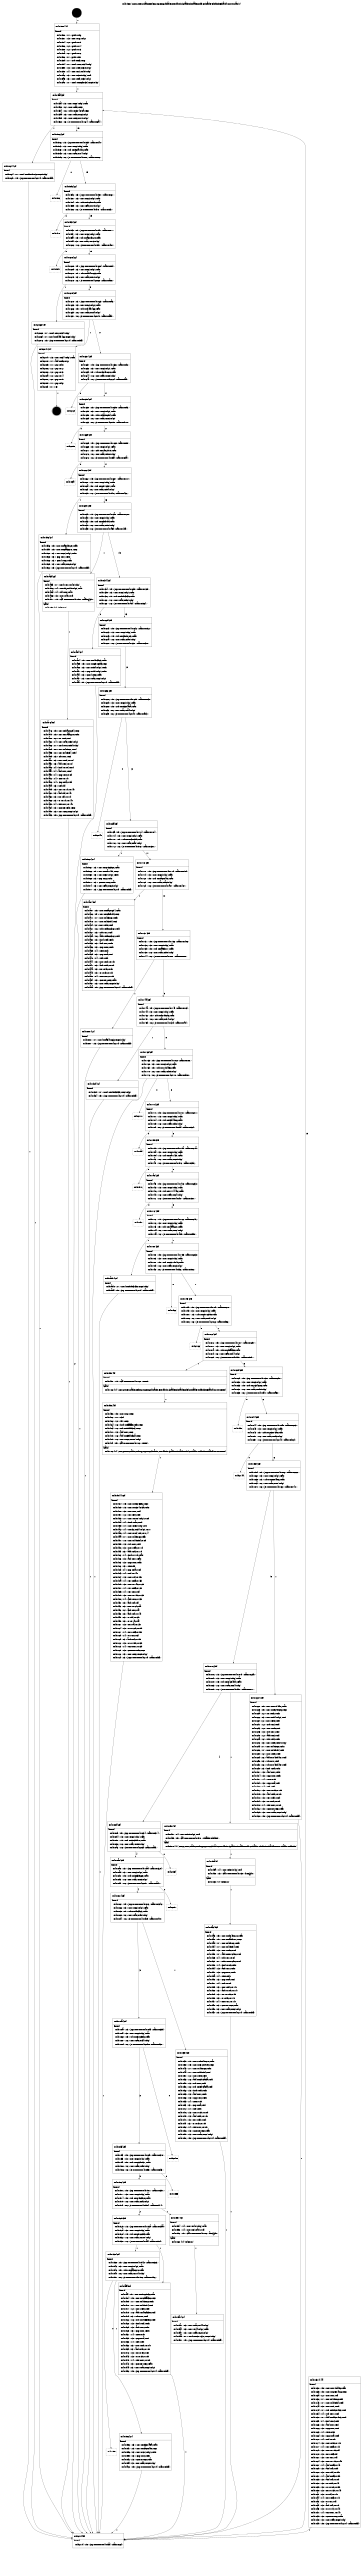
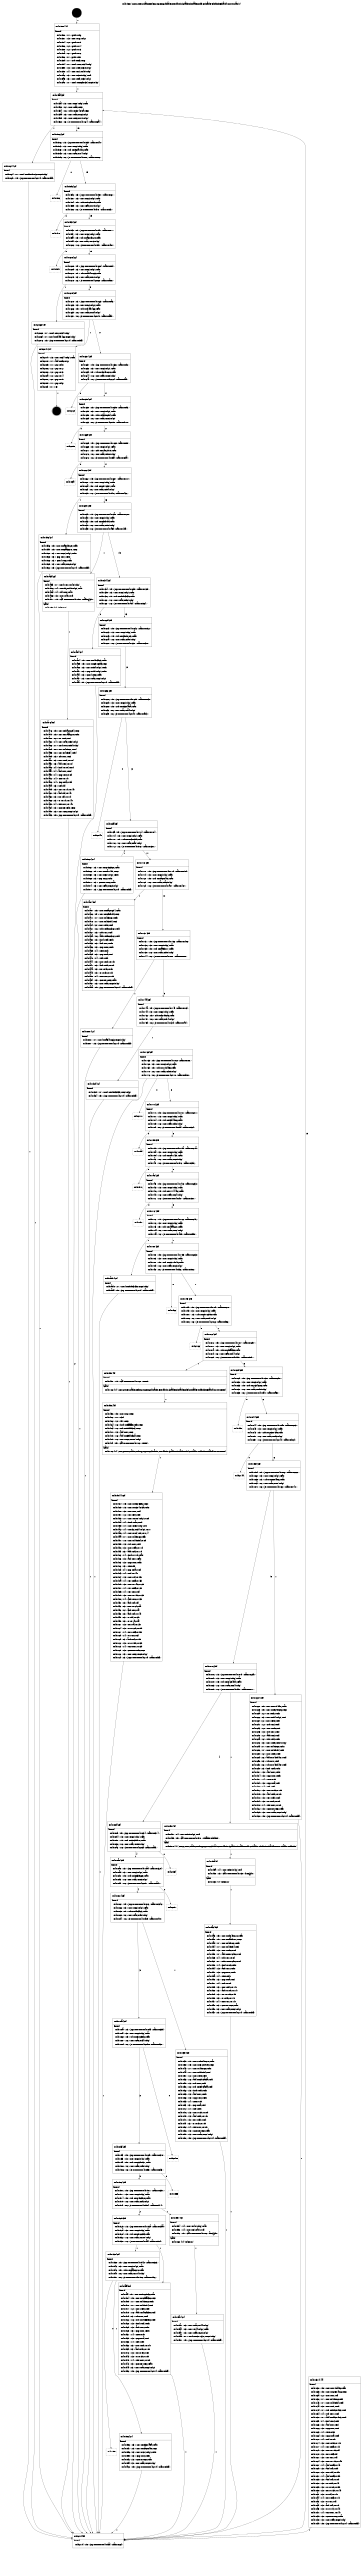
(120, 853) -> (123, 854)
(164, 1037) -> none
none -> (211, 2470)
